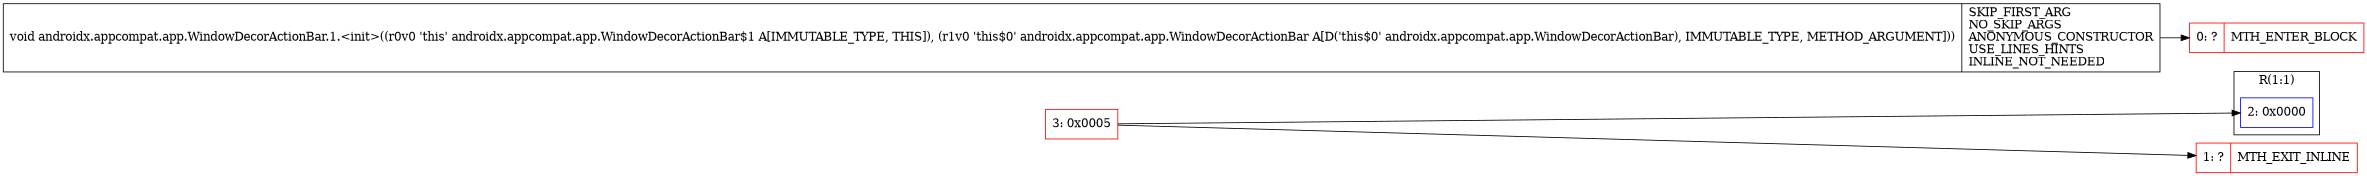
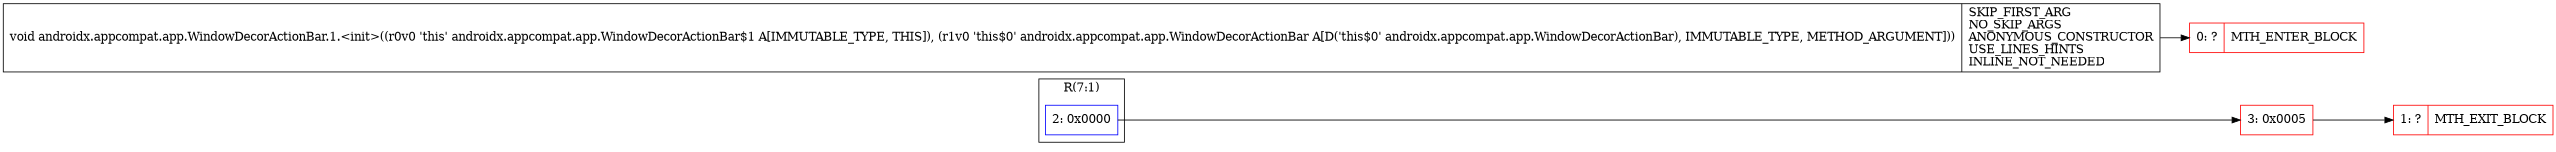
(2277, 81) -> (1082, 88)
(1675, 118) -> (1675, 120)
(2294, 157) -> (2491, 120)
